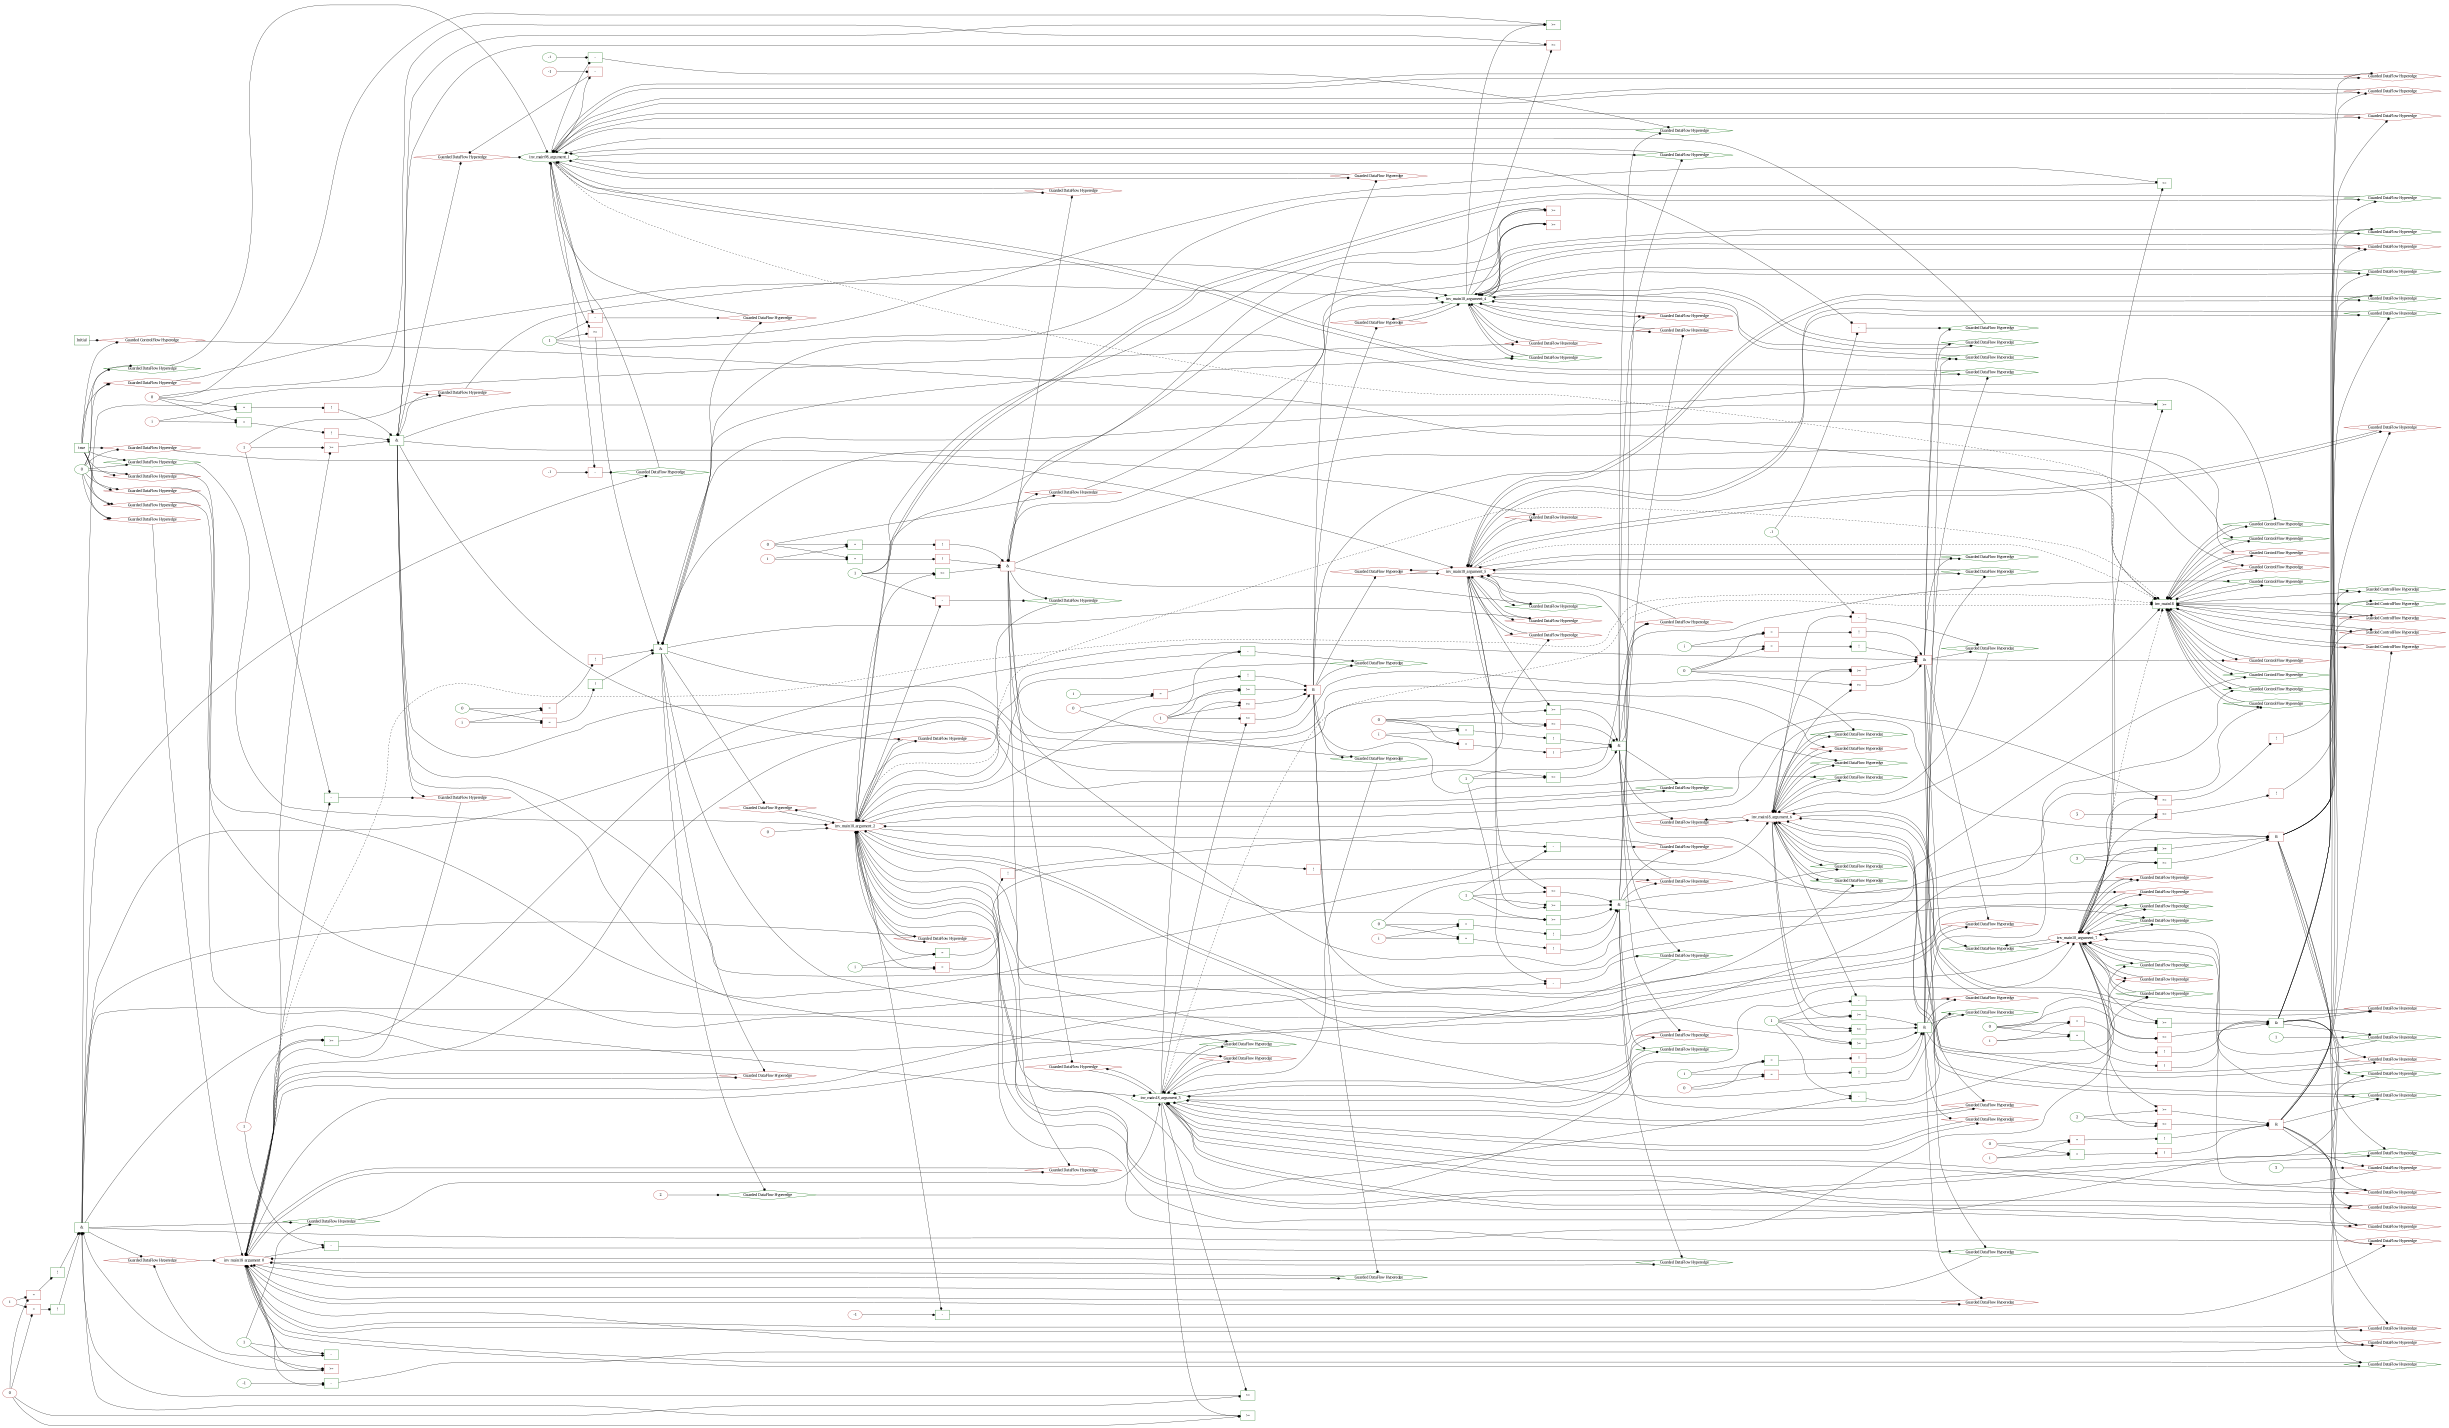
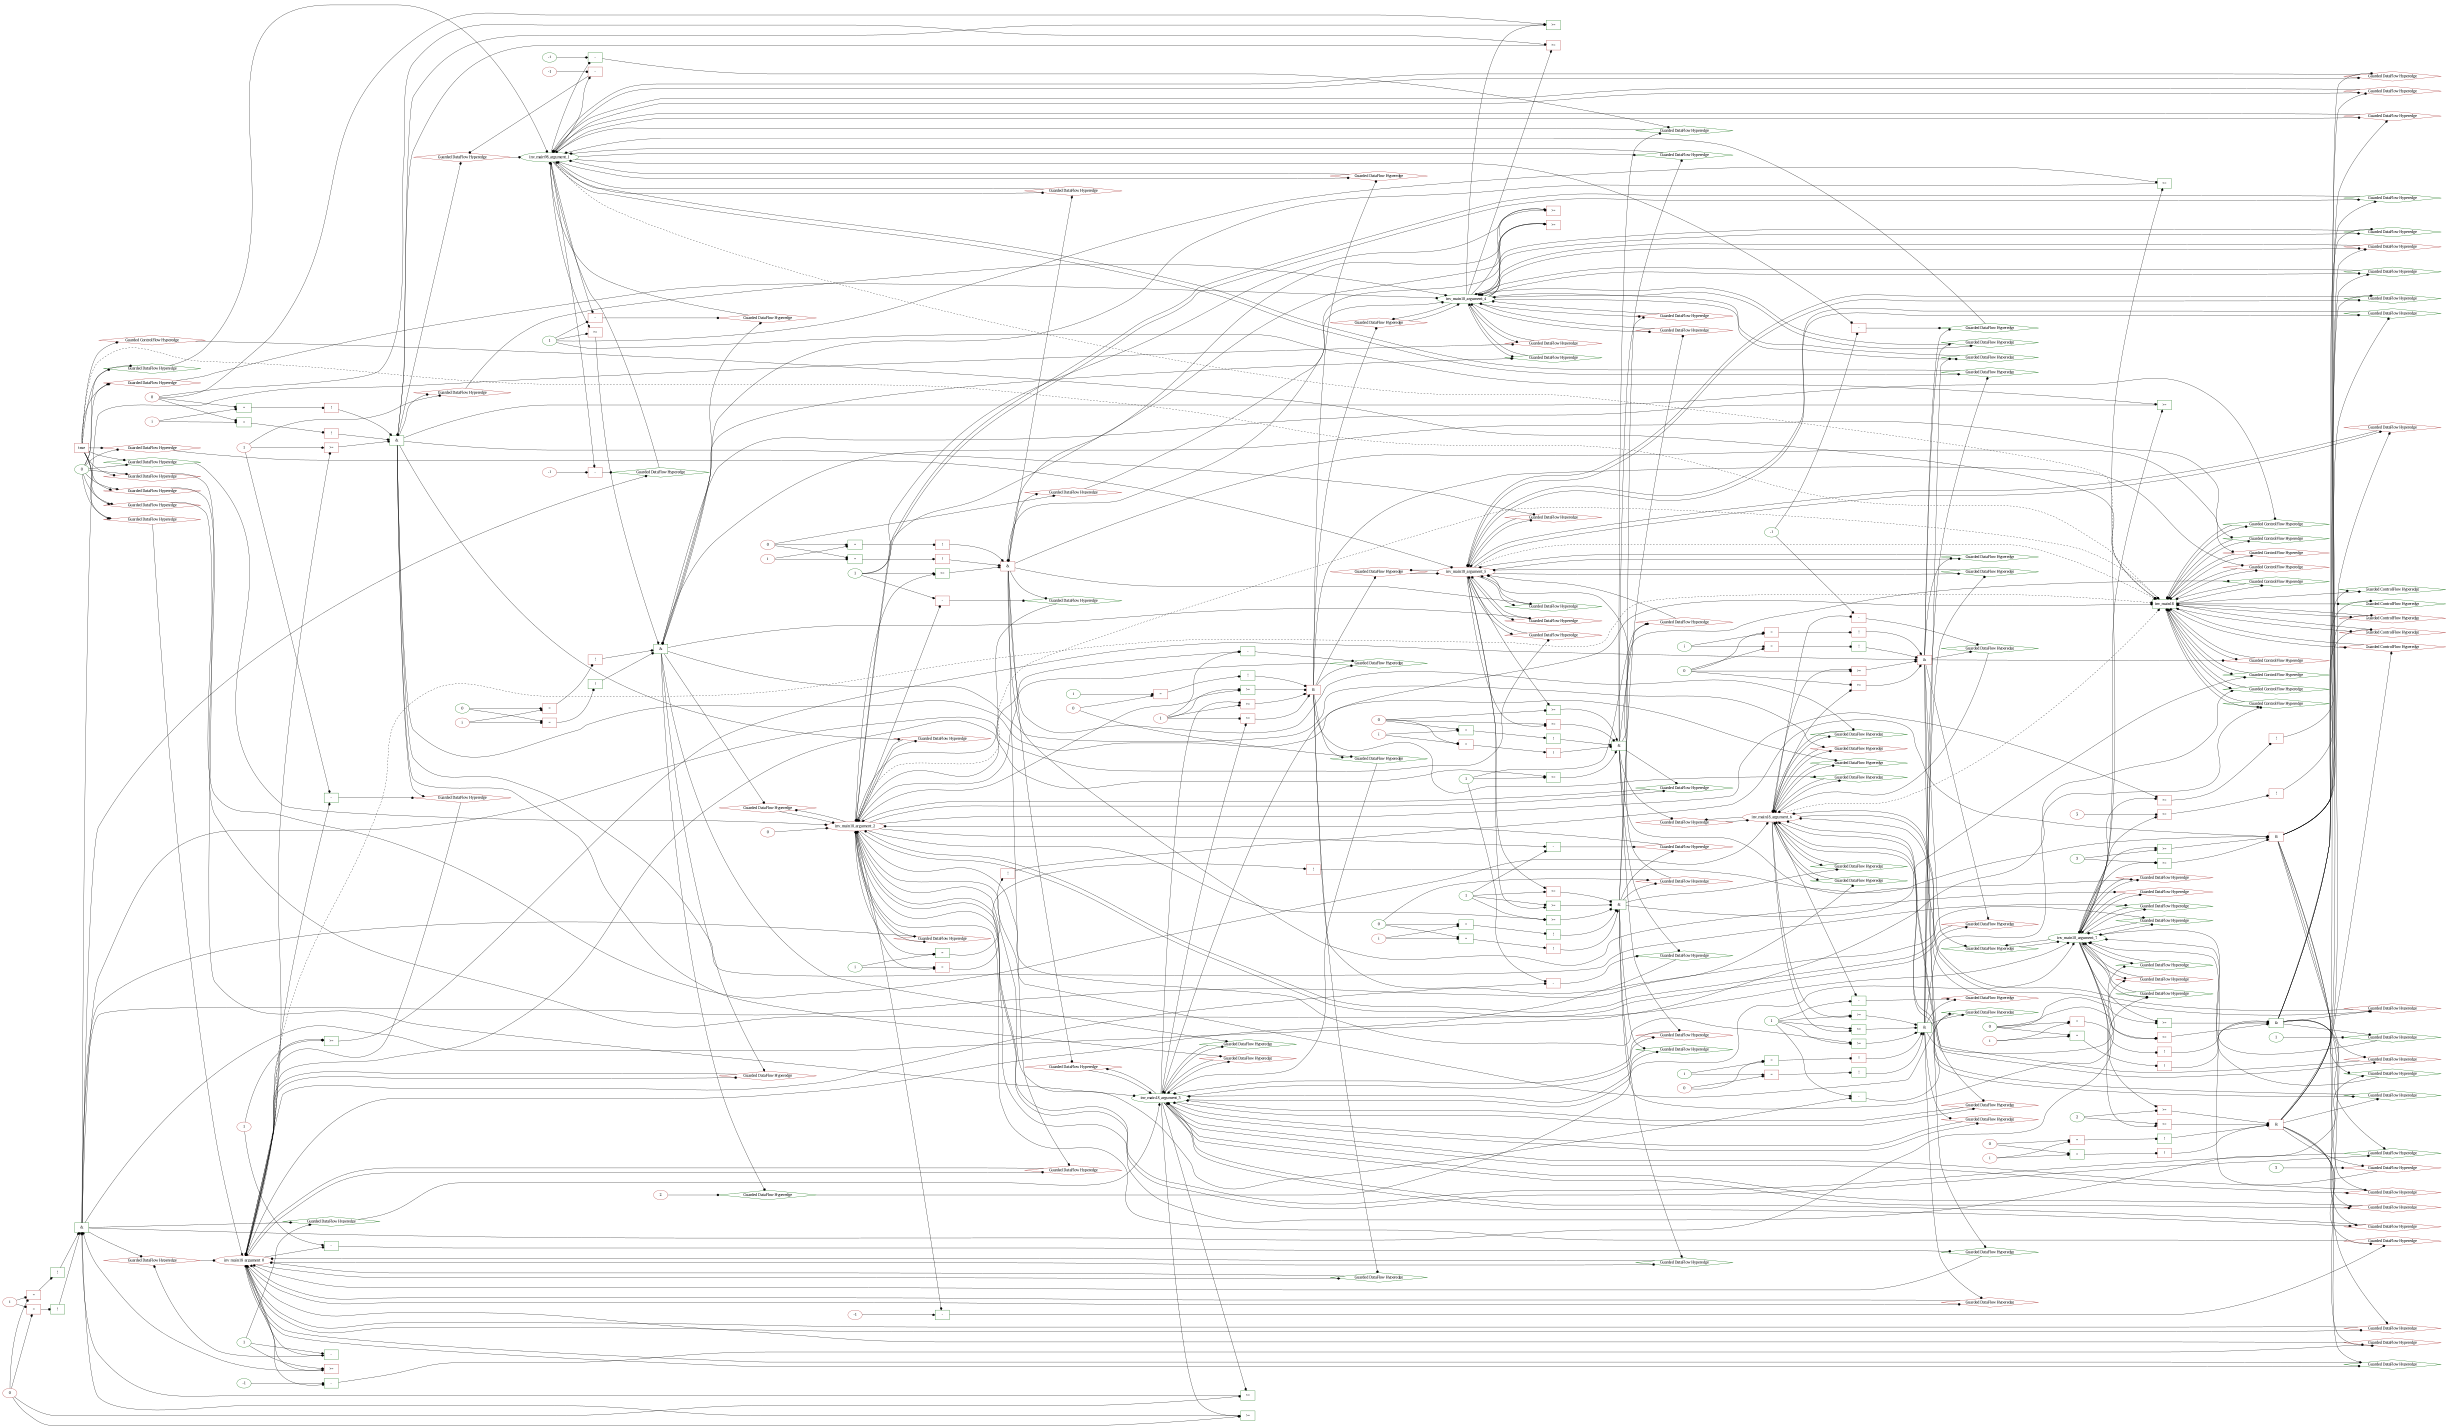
(82, 340) -> none
(82, 448) -> (82, 448)
(1539, 667) -> (1539, 667)
(1991, 753) -> (1991, 753)
(2120, 773) -> (1102, 401)
(2077, 938) -> (2077, 938)
